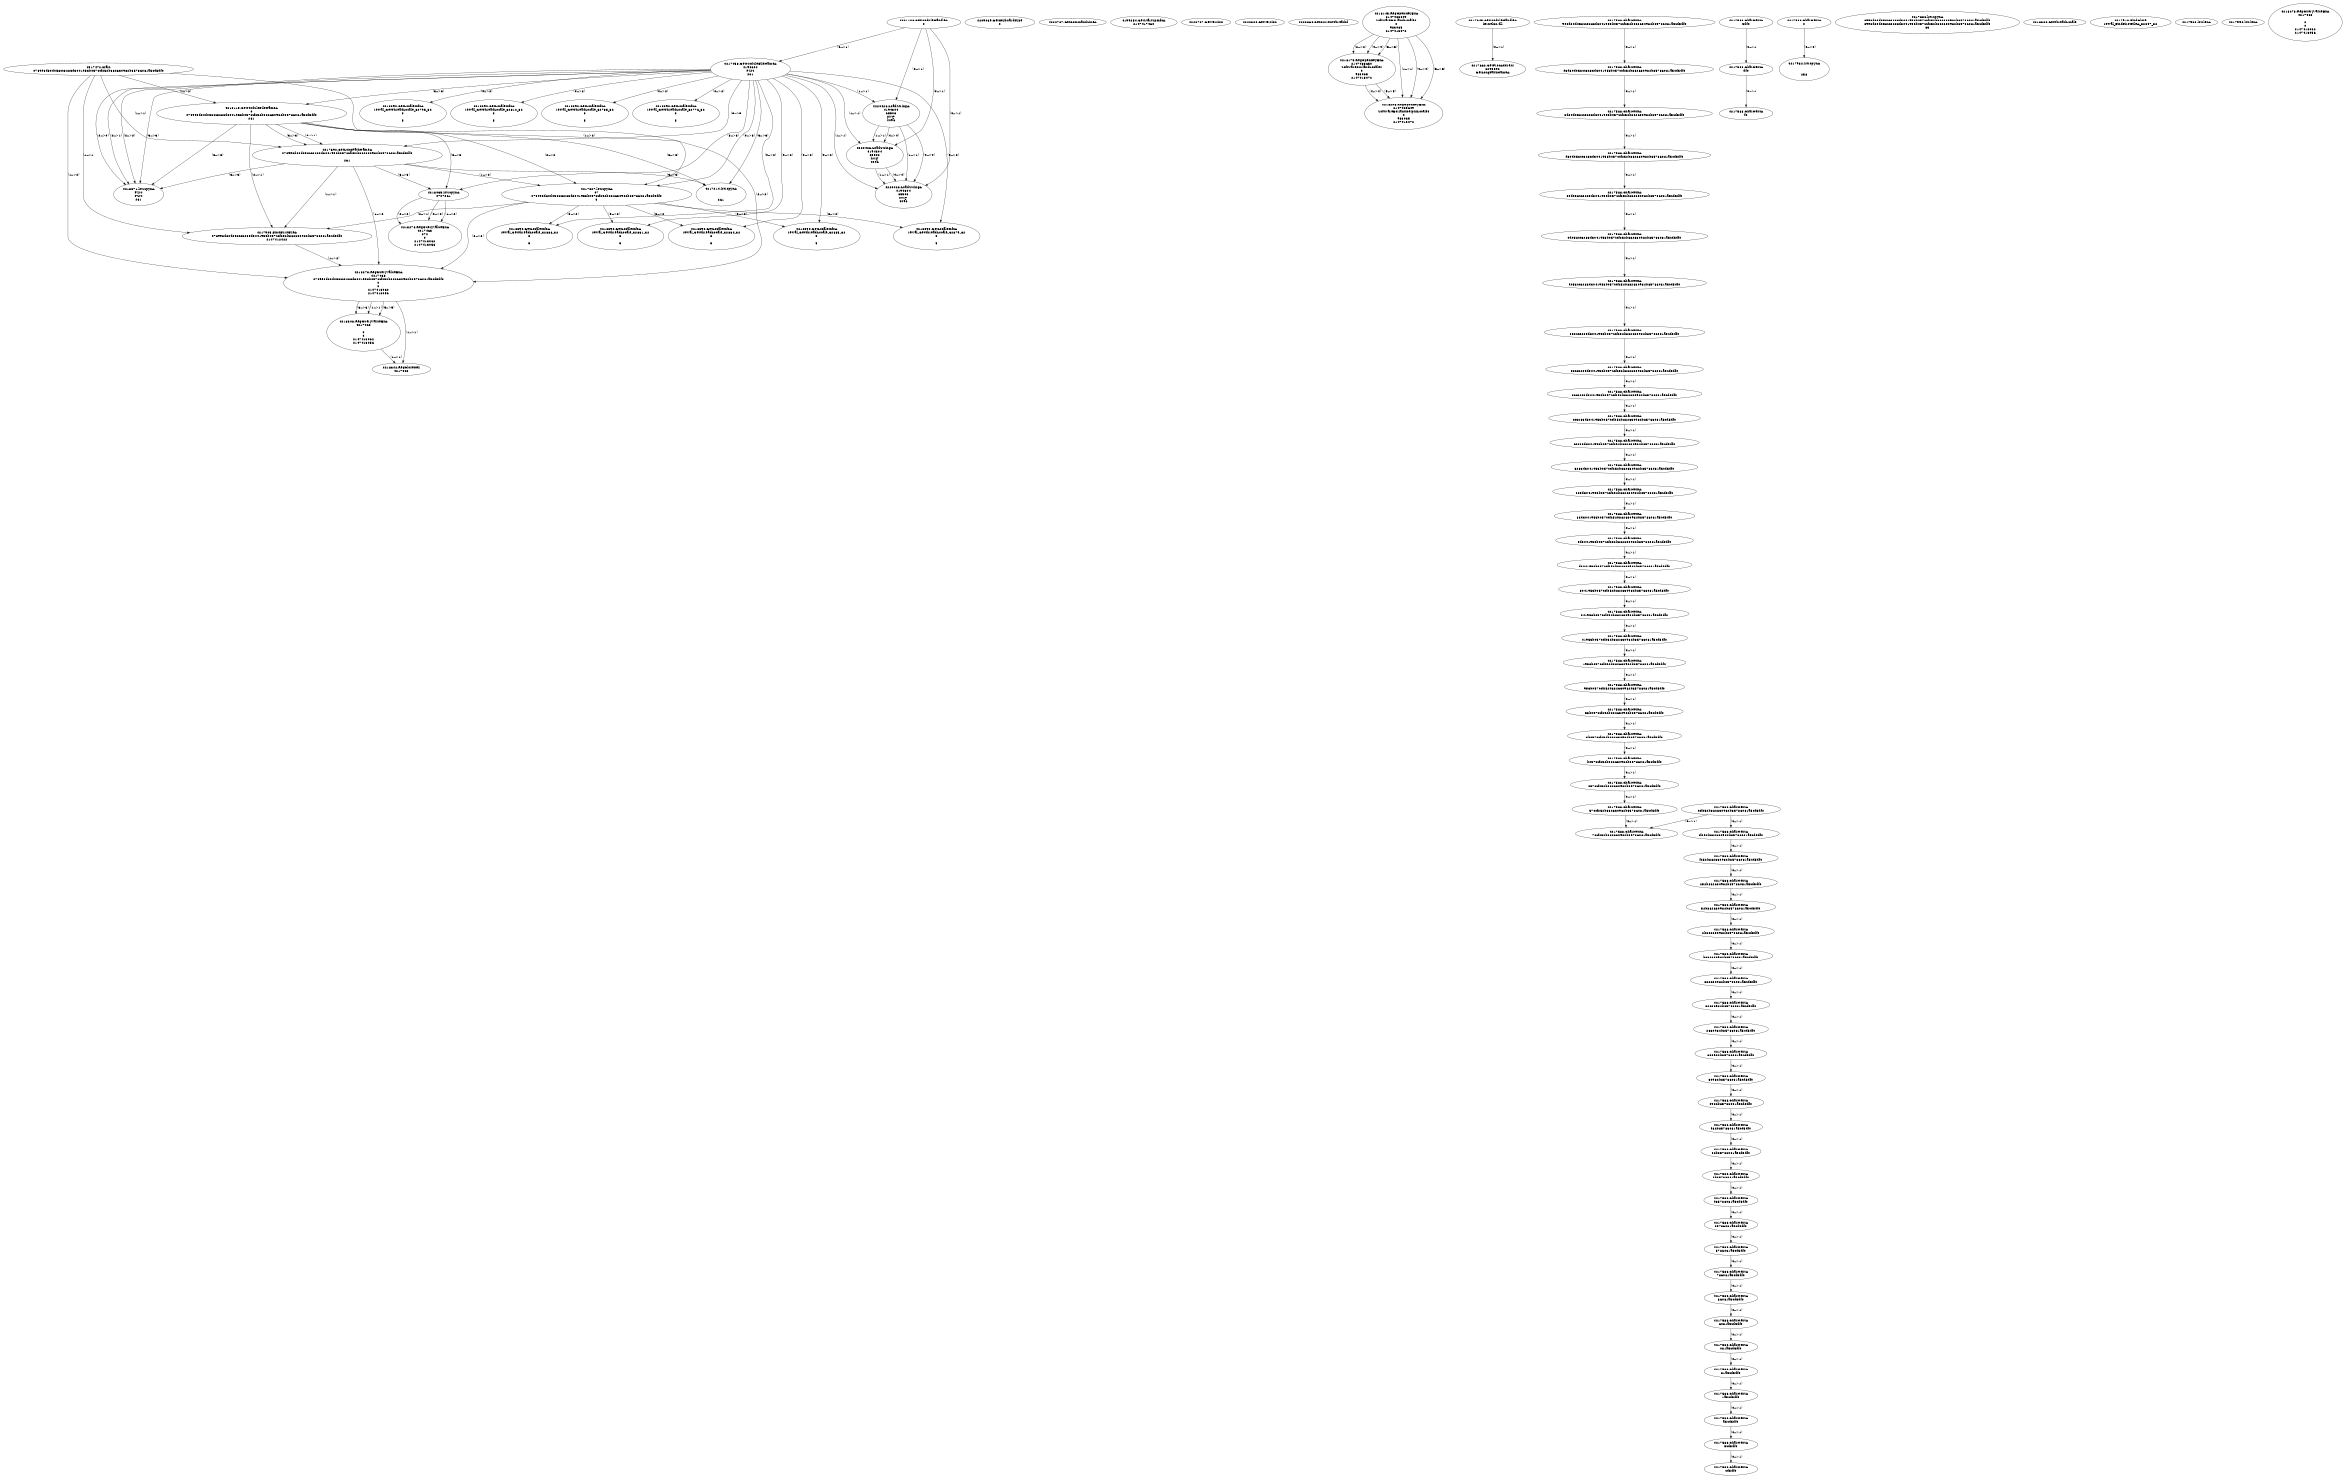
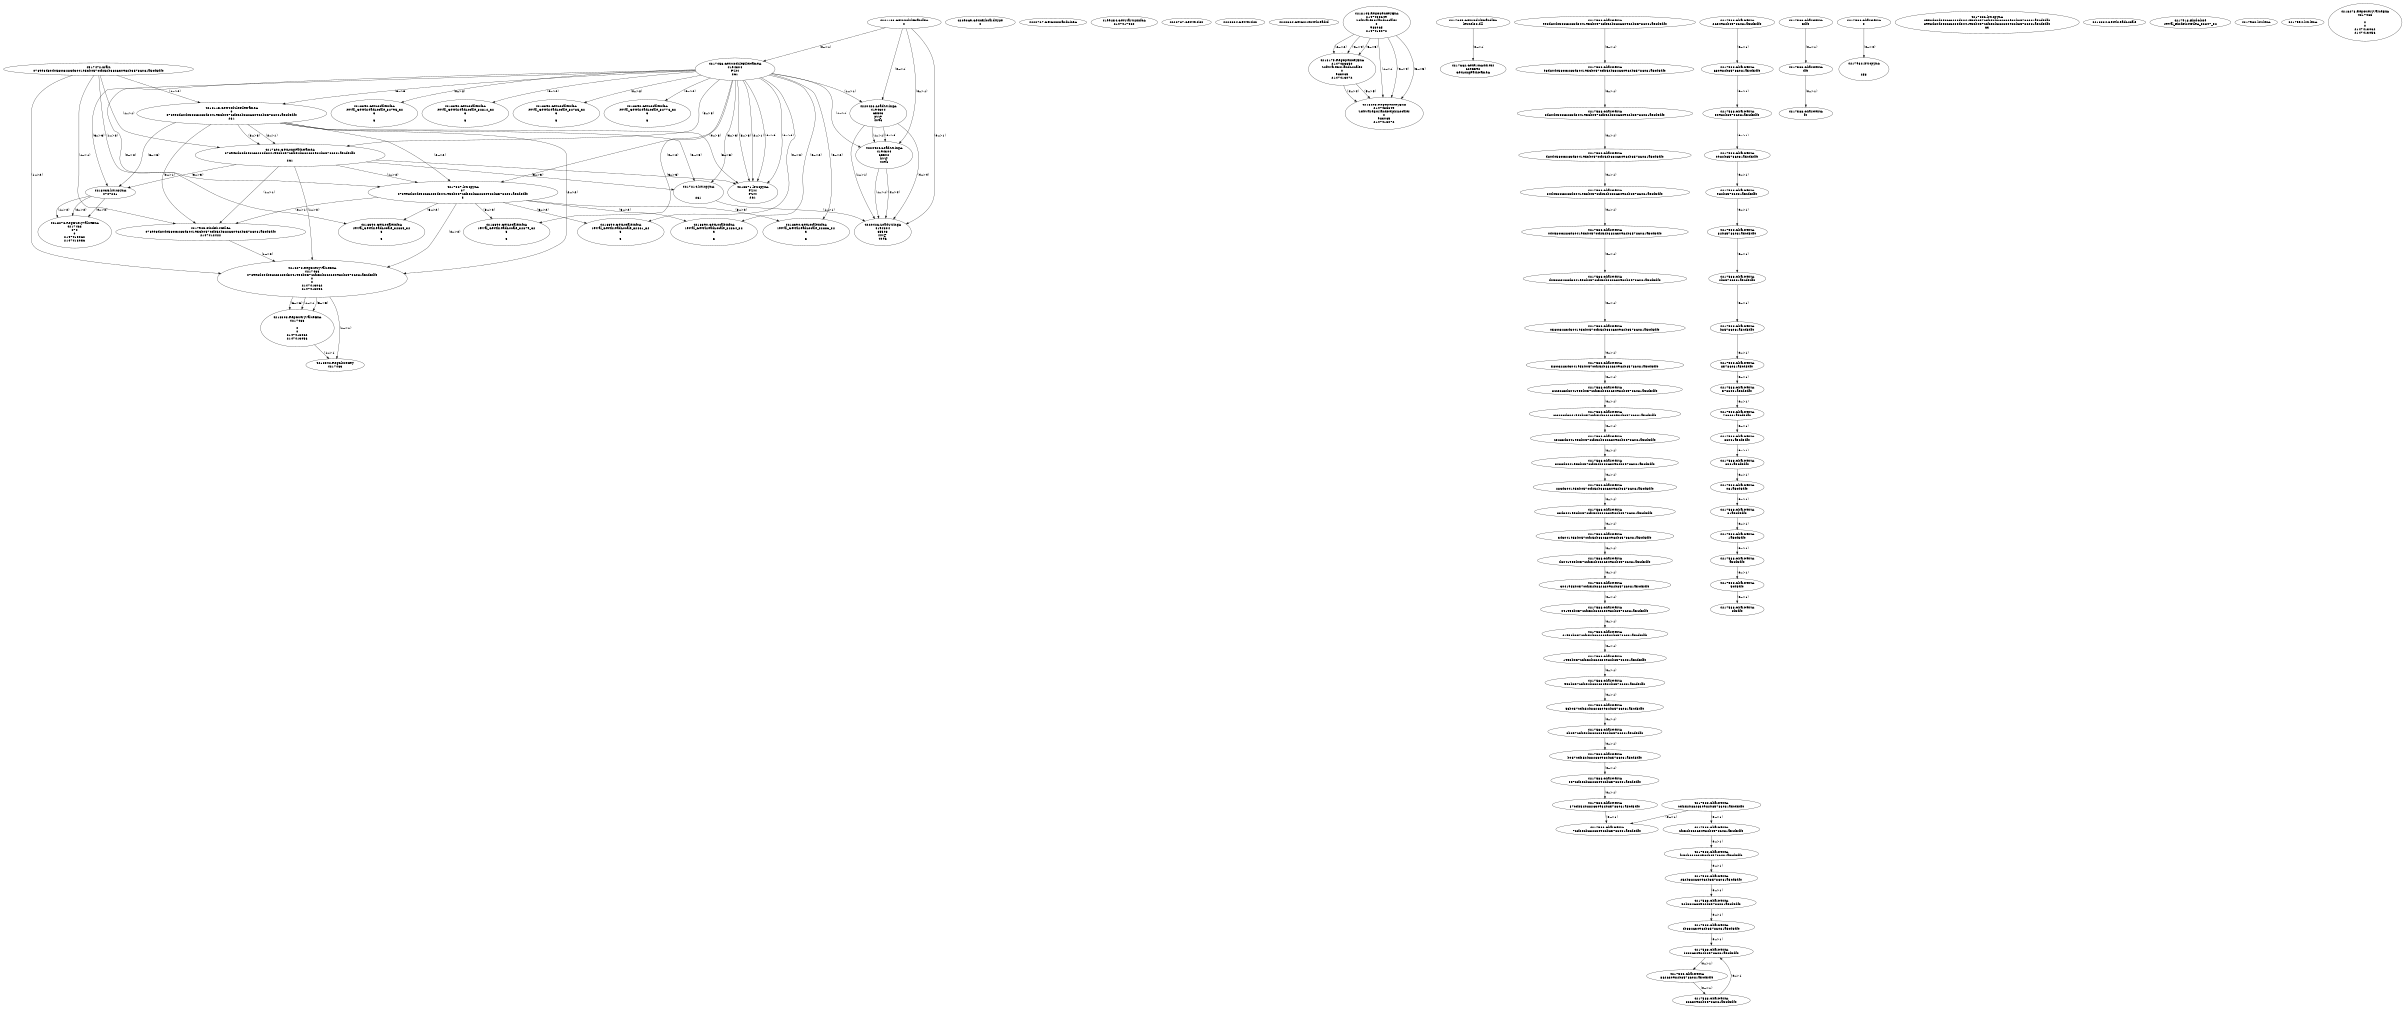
(835, 126) -> (790, 209)
(1731, 1016) -> (1731, 977)
